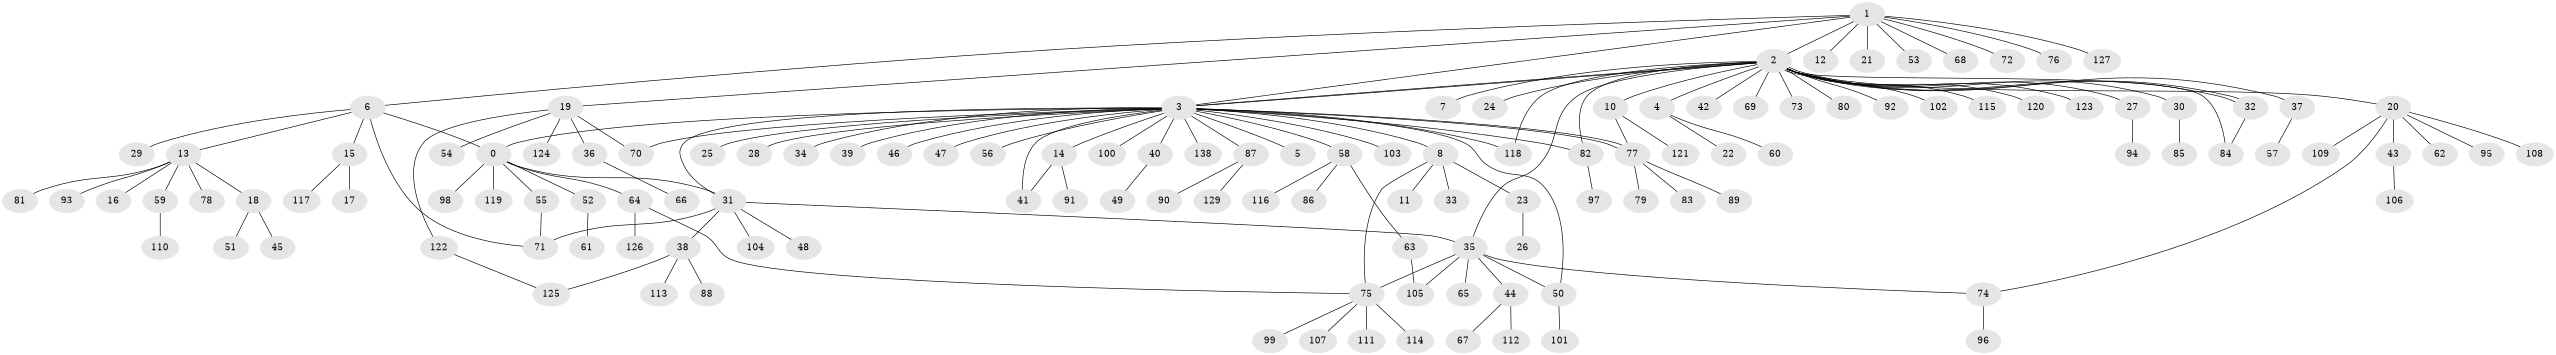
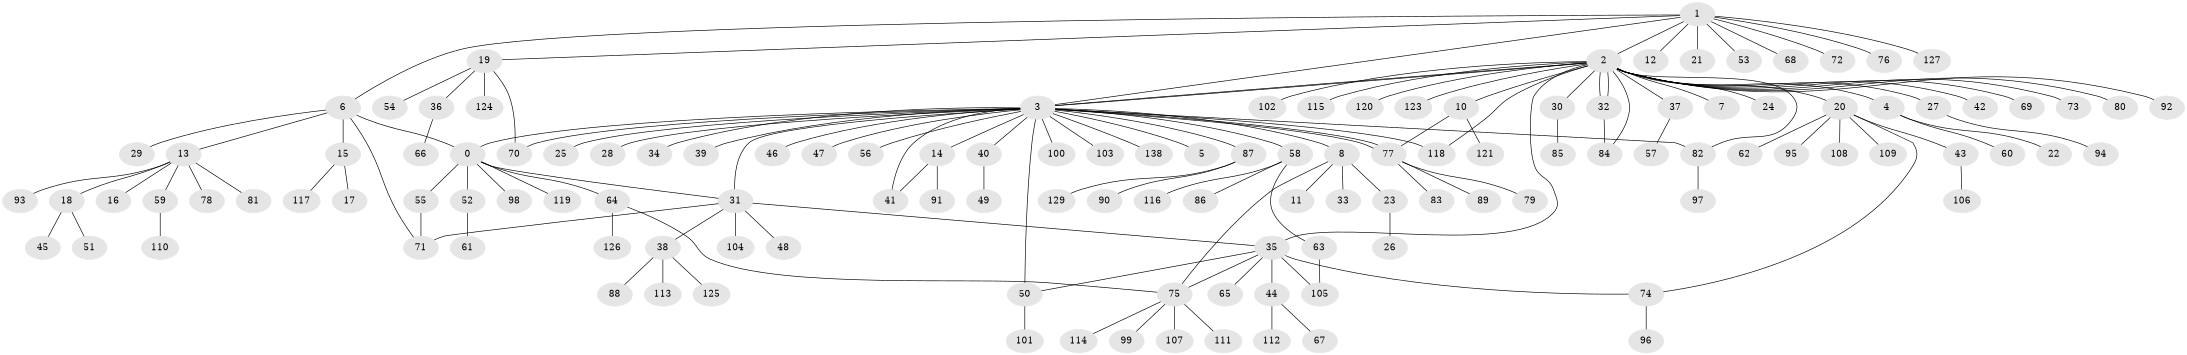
(439, 248) -> none
